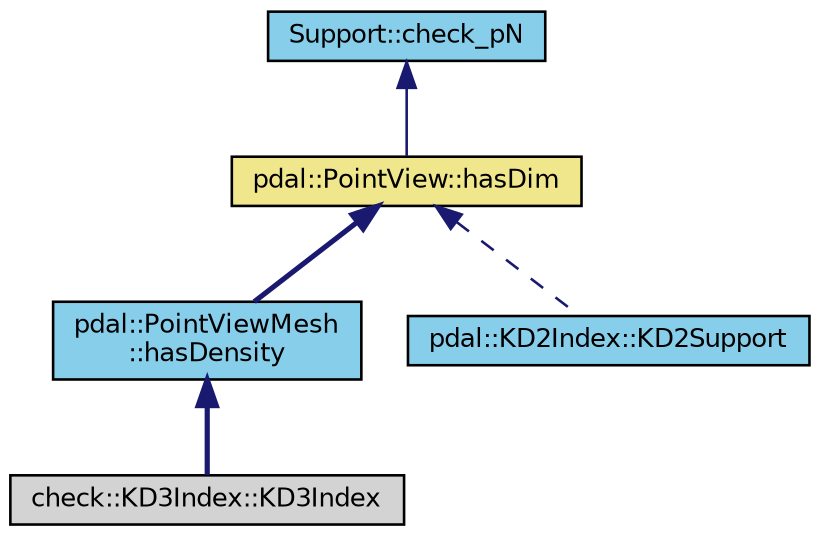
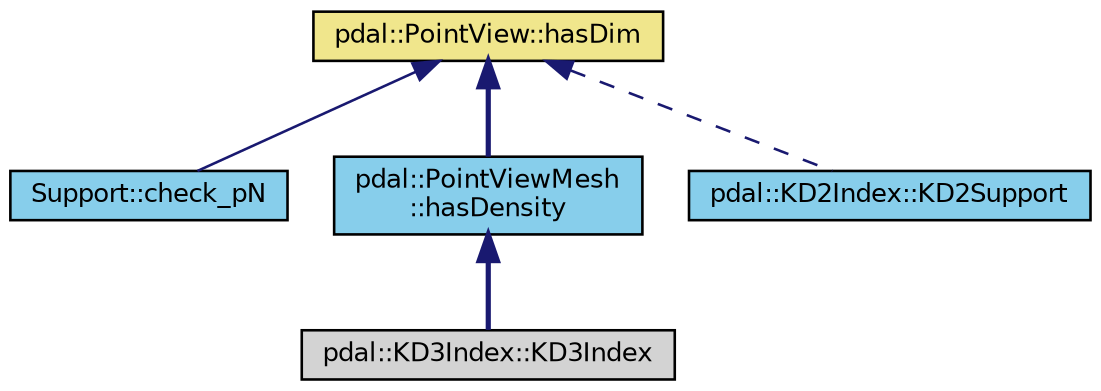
(407, 122) -> (307, 121)
(207, 500) -> (488, 355)
